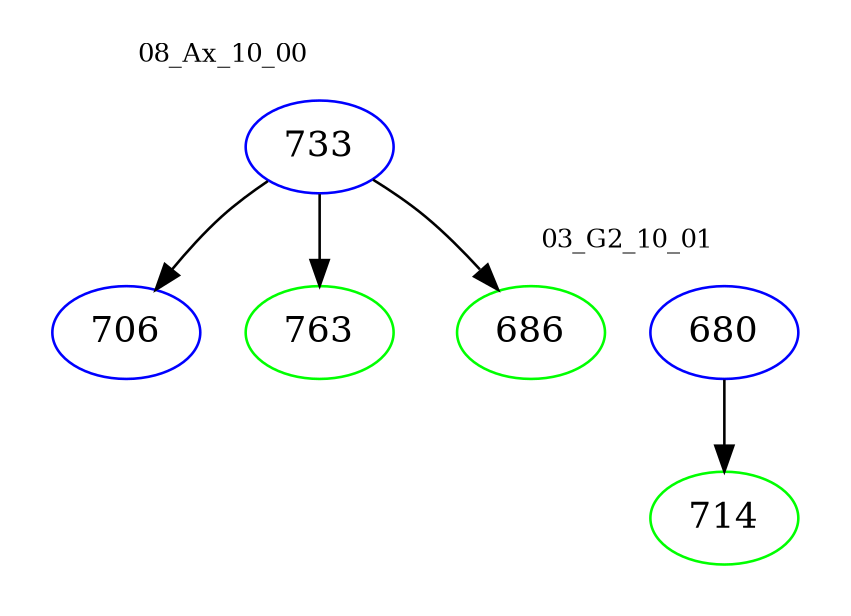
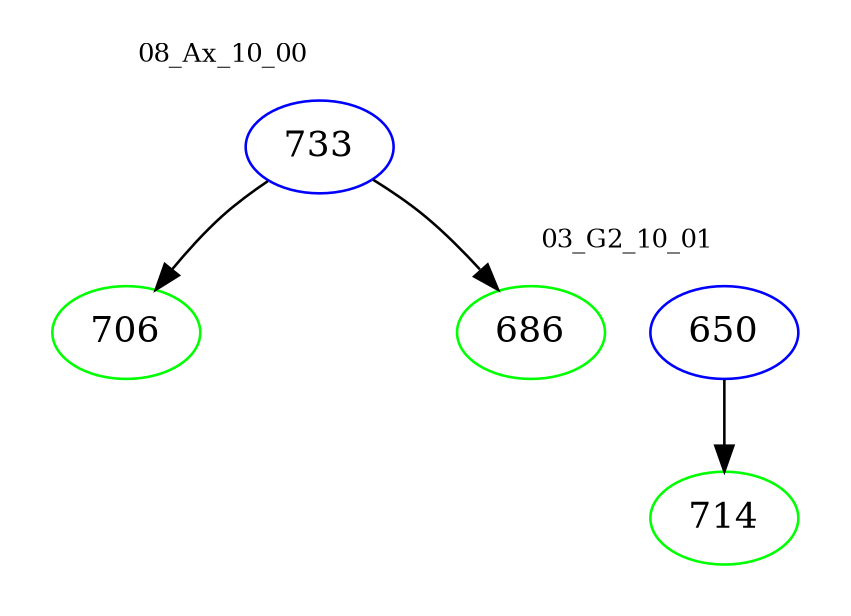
(126, 333) -> (126, 333)
(320, 333) -> none
(724, 333) -> (724, 333)
